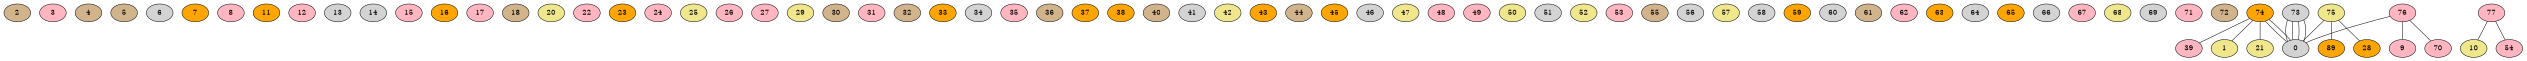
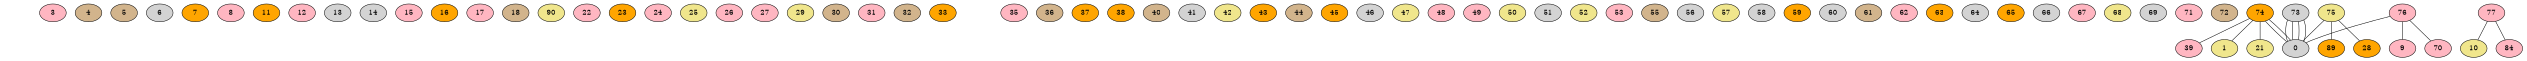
(17, 13) -> none
(551, 13) -> (551, 13)
(979, 13) -> none
(2509, 48) -> (2509, 48)
